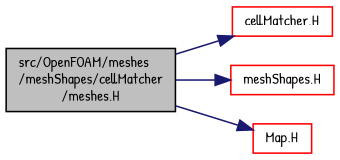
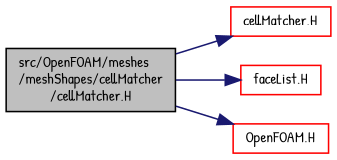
(91, 80) -> (91, 80)
(282, 80) -> (281, 80)
(282, 138) -> (281, 138)
